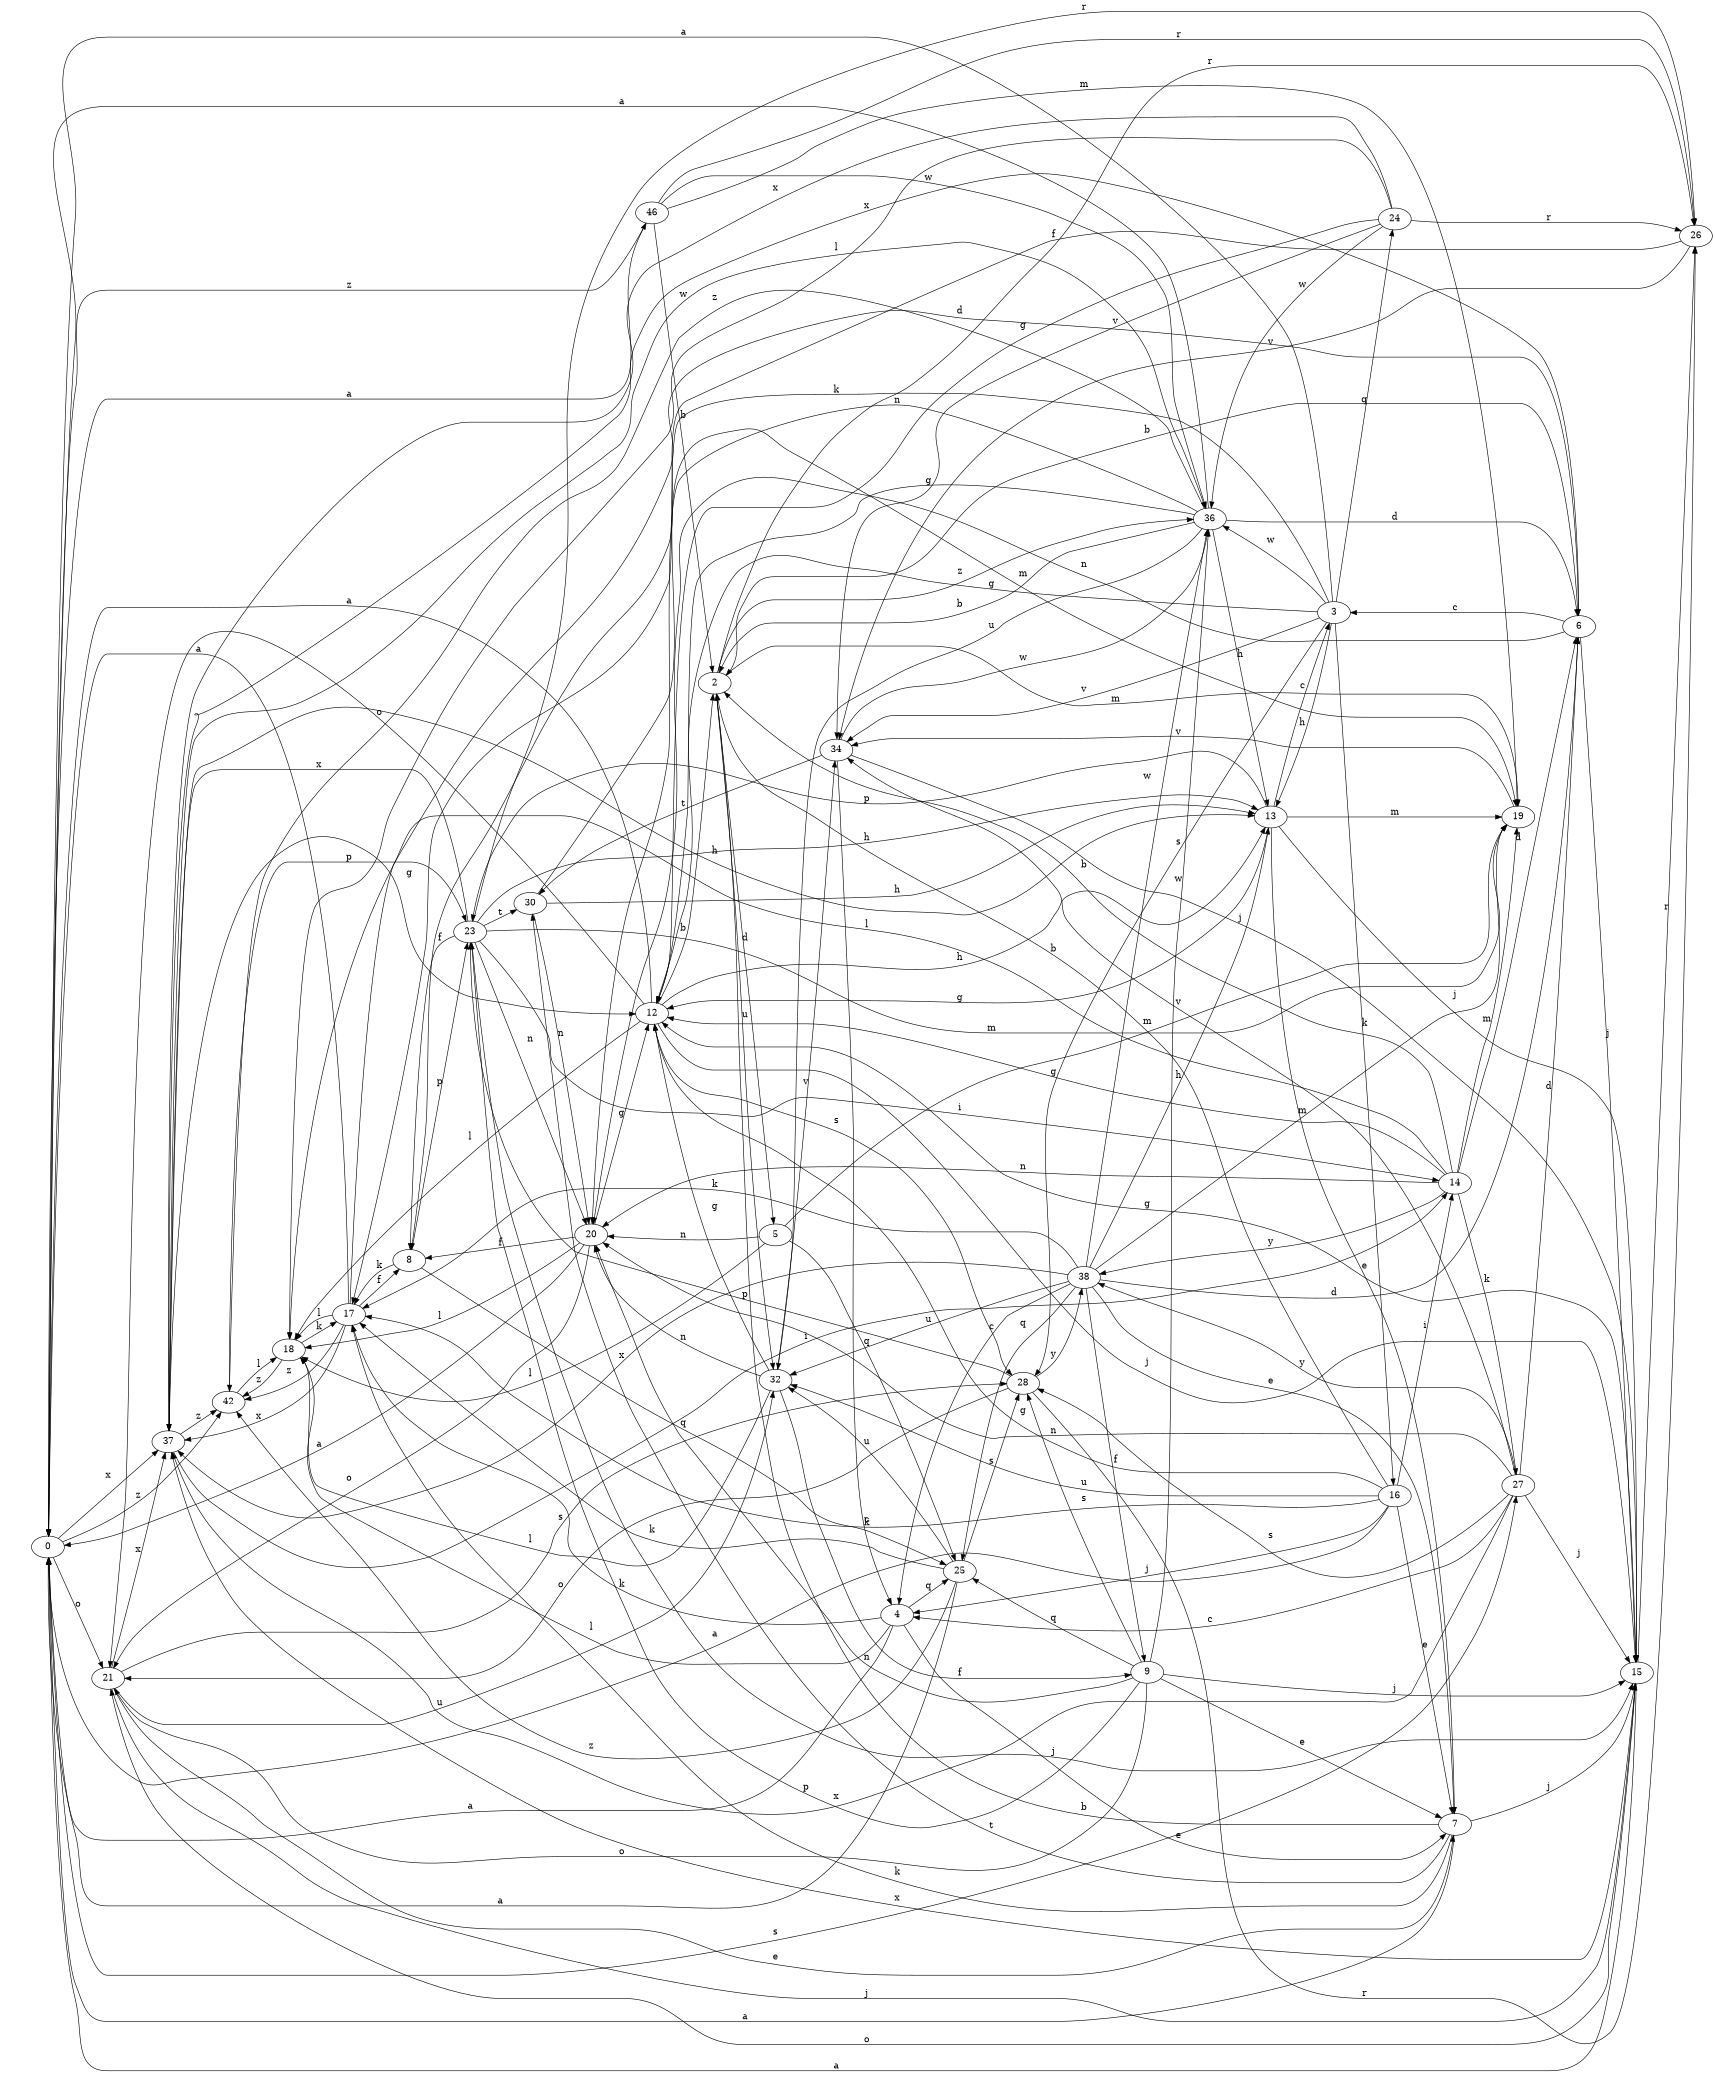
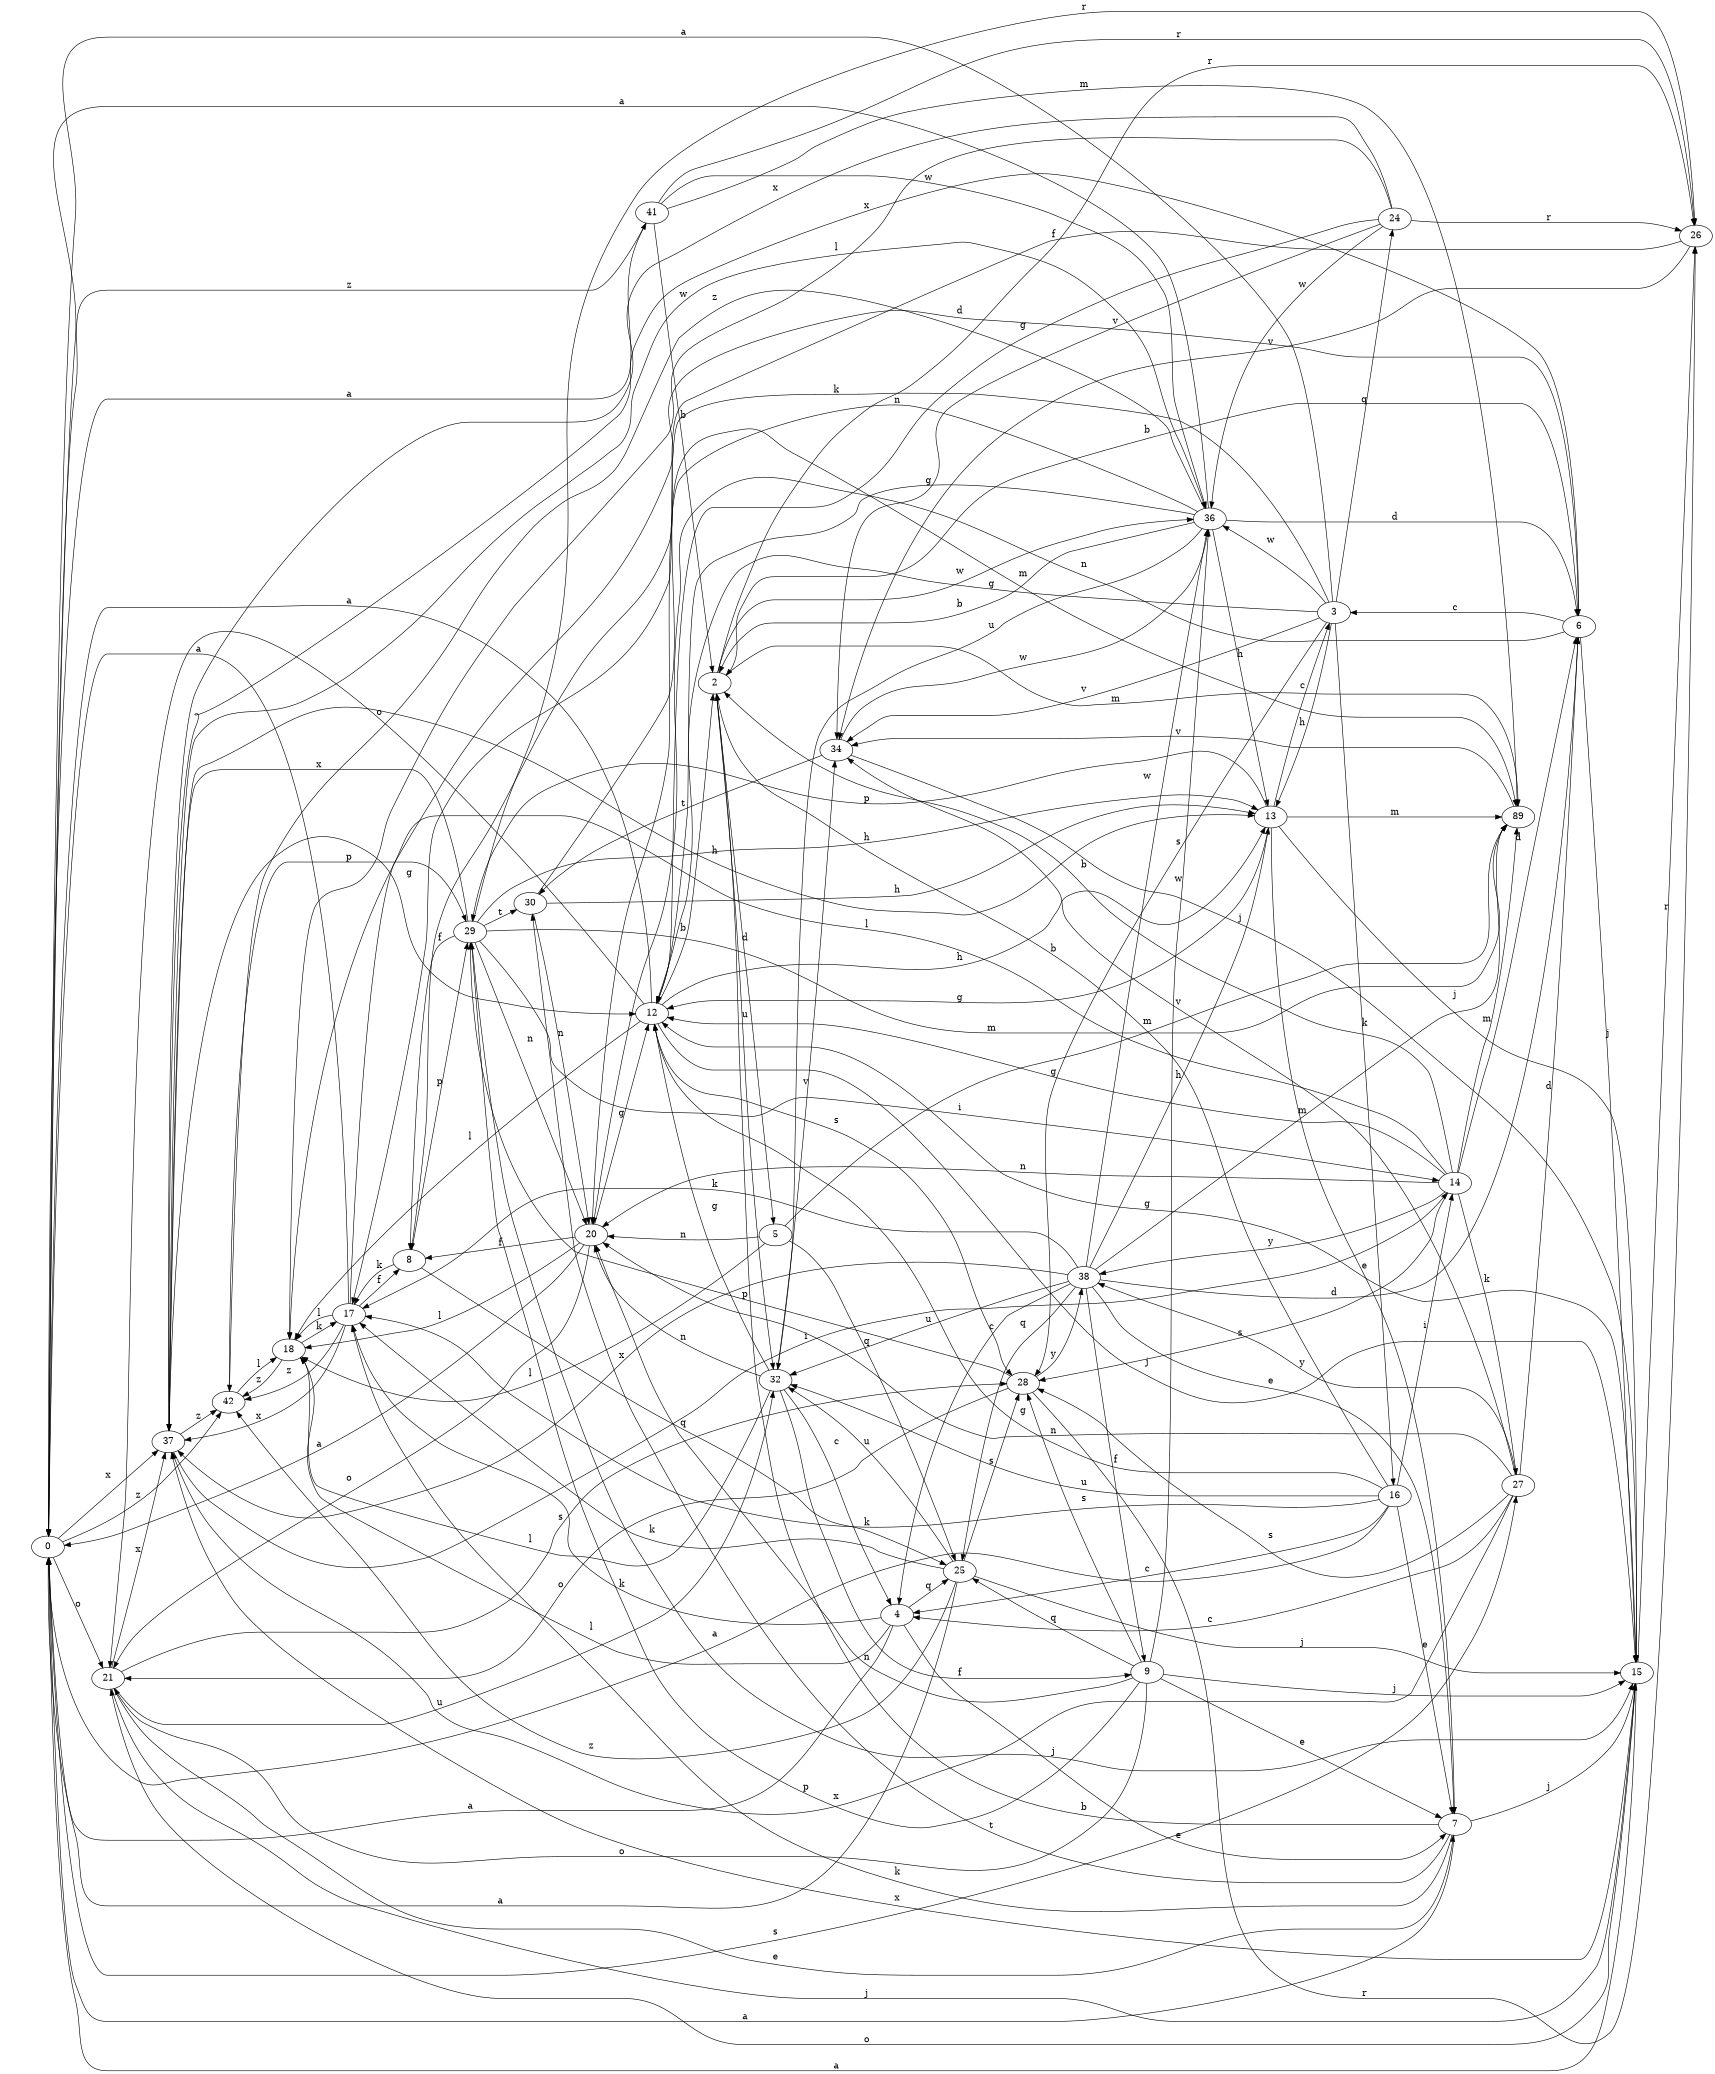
(652, 213) -> (652, 213)
(960, 572) -> (960, 572)
(1518, 817) -> (1518, 817)
(470, 932) -> (470, 932)
(853, 1182) -> (840, 1492)
none -> (1274, 1329)
(1147, 1569) -> (1147, 1569)
(1576, 1577) -> (1291, 1647)
